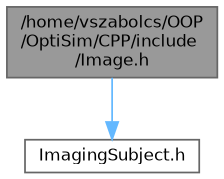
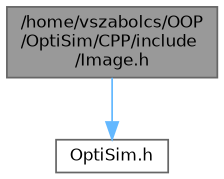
(112, 156) -> (112, 156)
